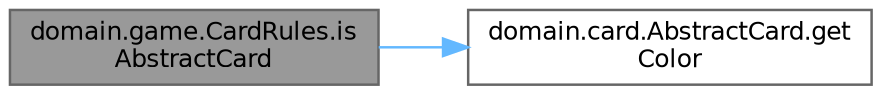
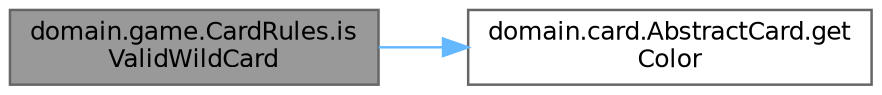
(194, 47) -> (194, 47)
